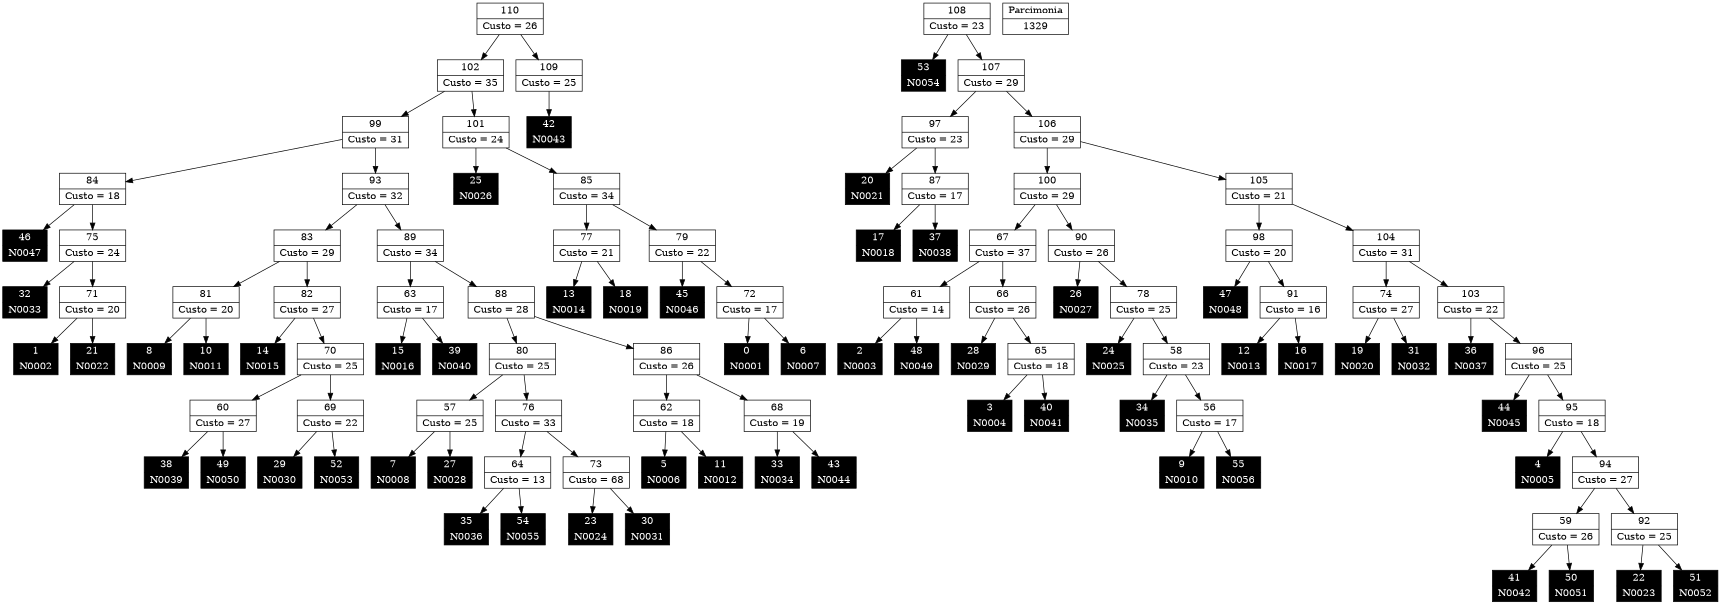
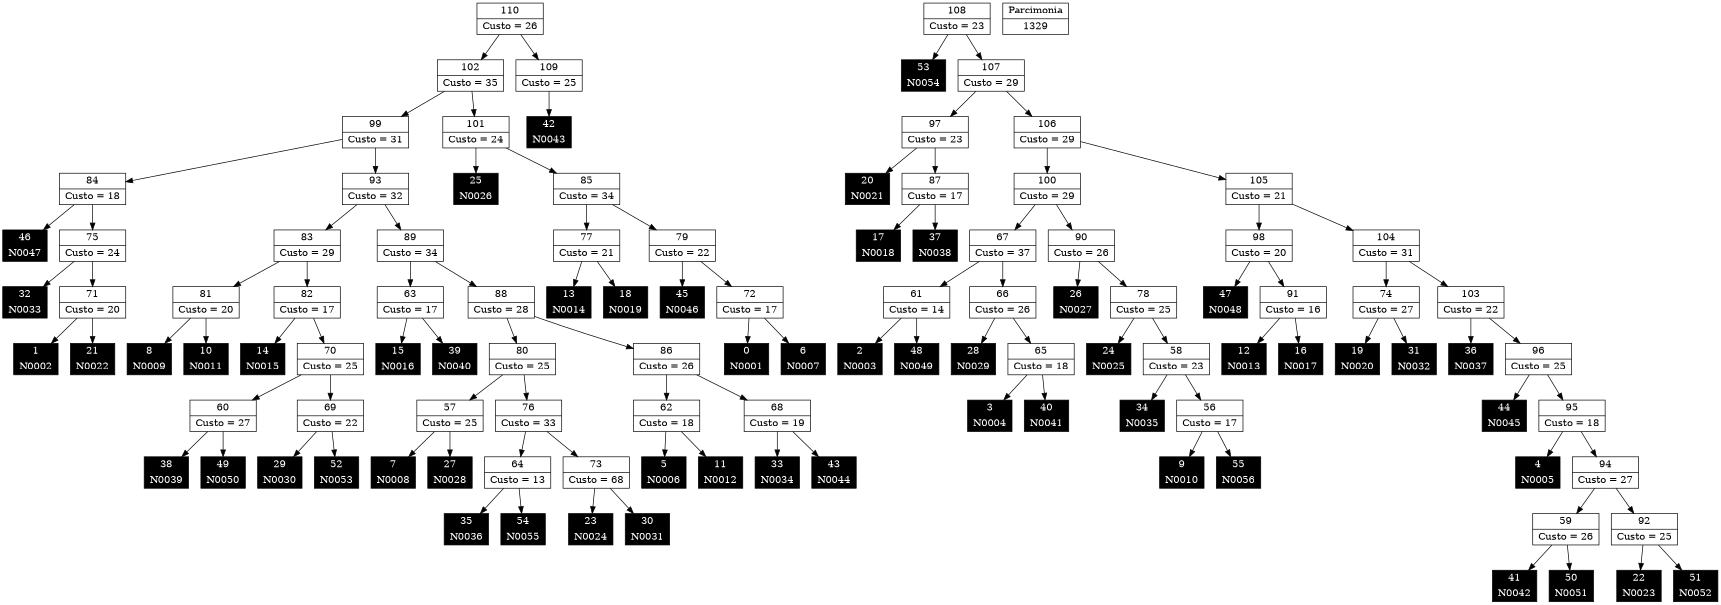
(307, 310) -> (307, 310)
